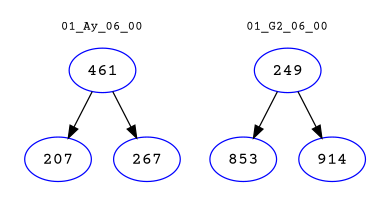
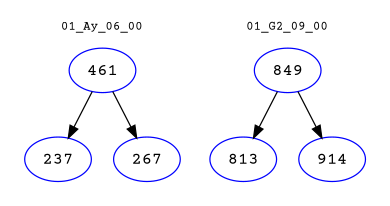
(288, 27) -> (288, 27)
(288, 70) -> (288, 70)
(58, 159) -> (58, 159)
(243, 159) -> (243, 159)
